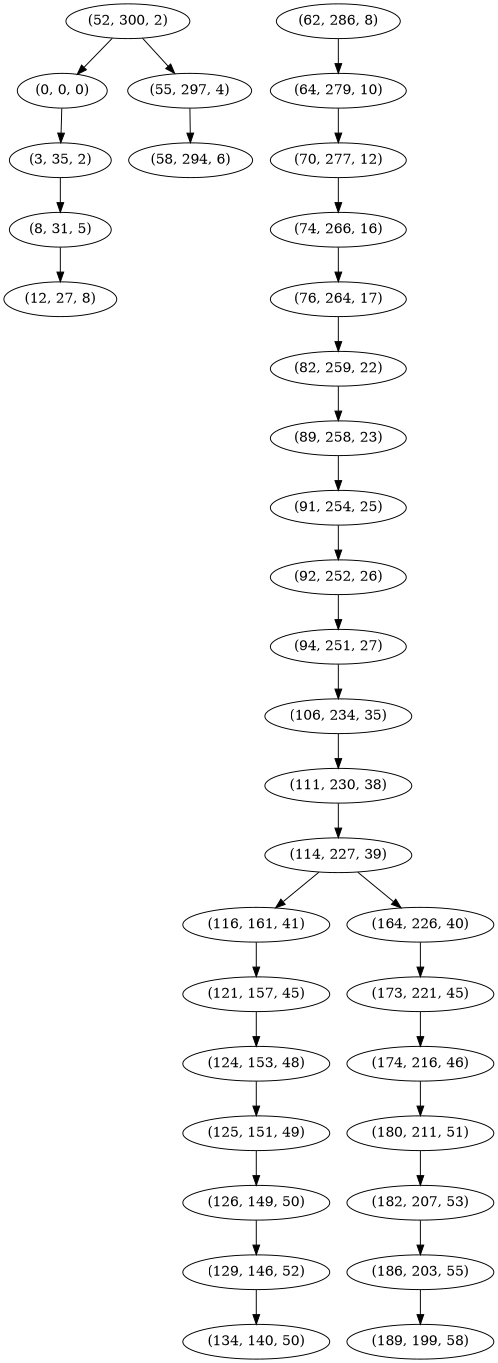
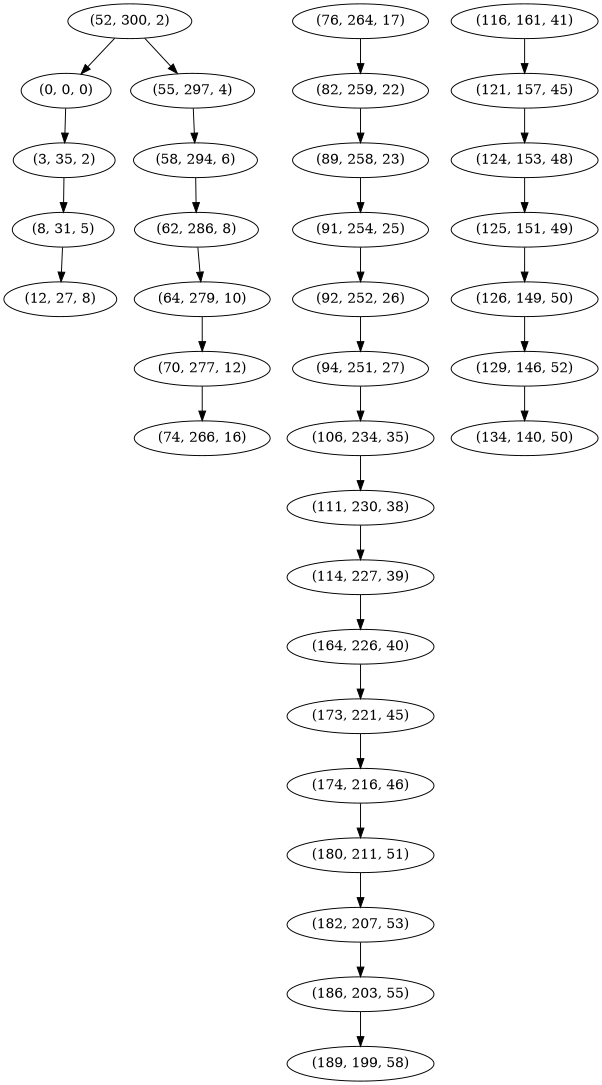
none -> (196, 190)
(338, 260) -> none
(301, 887) -> none
